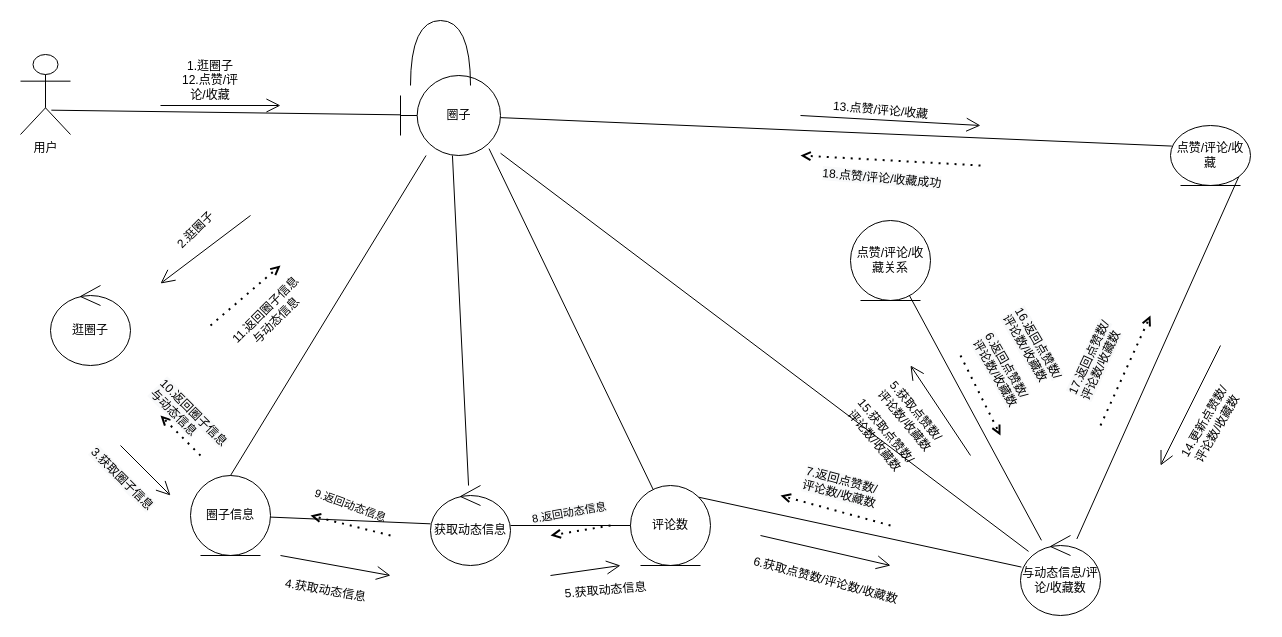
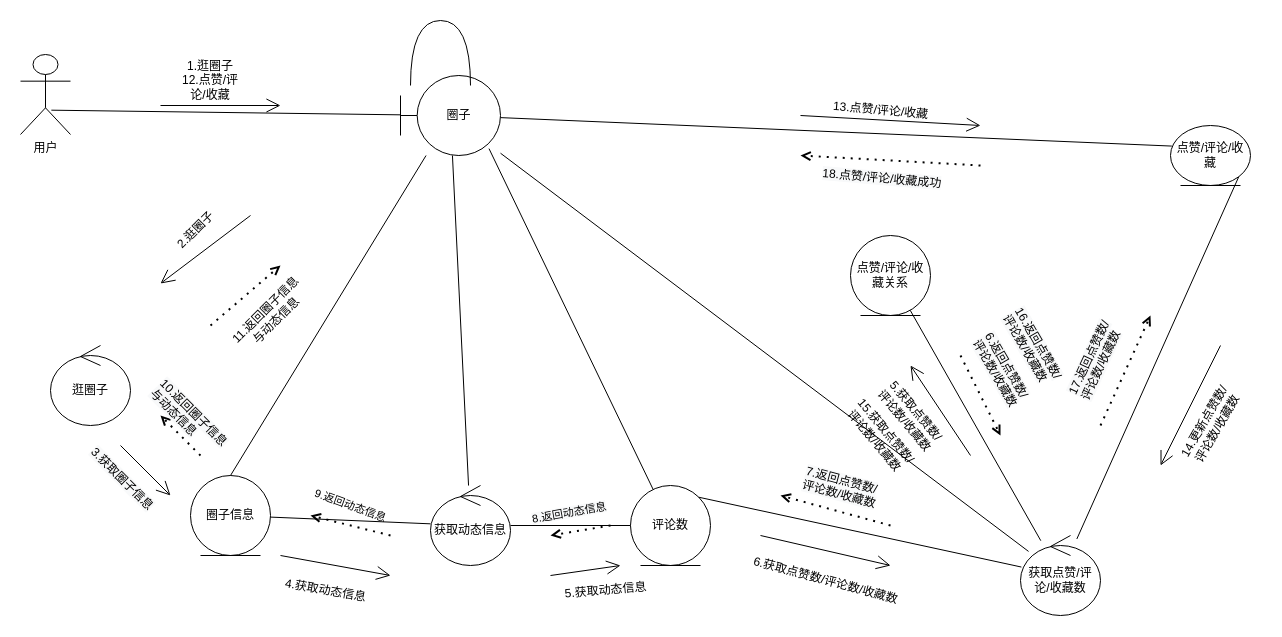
(891, 261) -> (891, 276)
(91, 326) -> (91, 386)
(1061, 581) -> (1061, 581)
